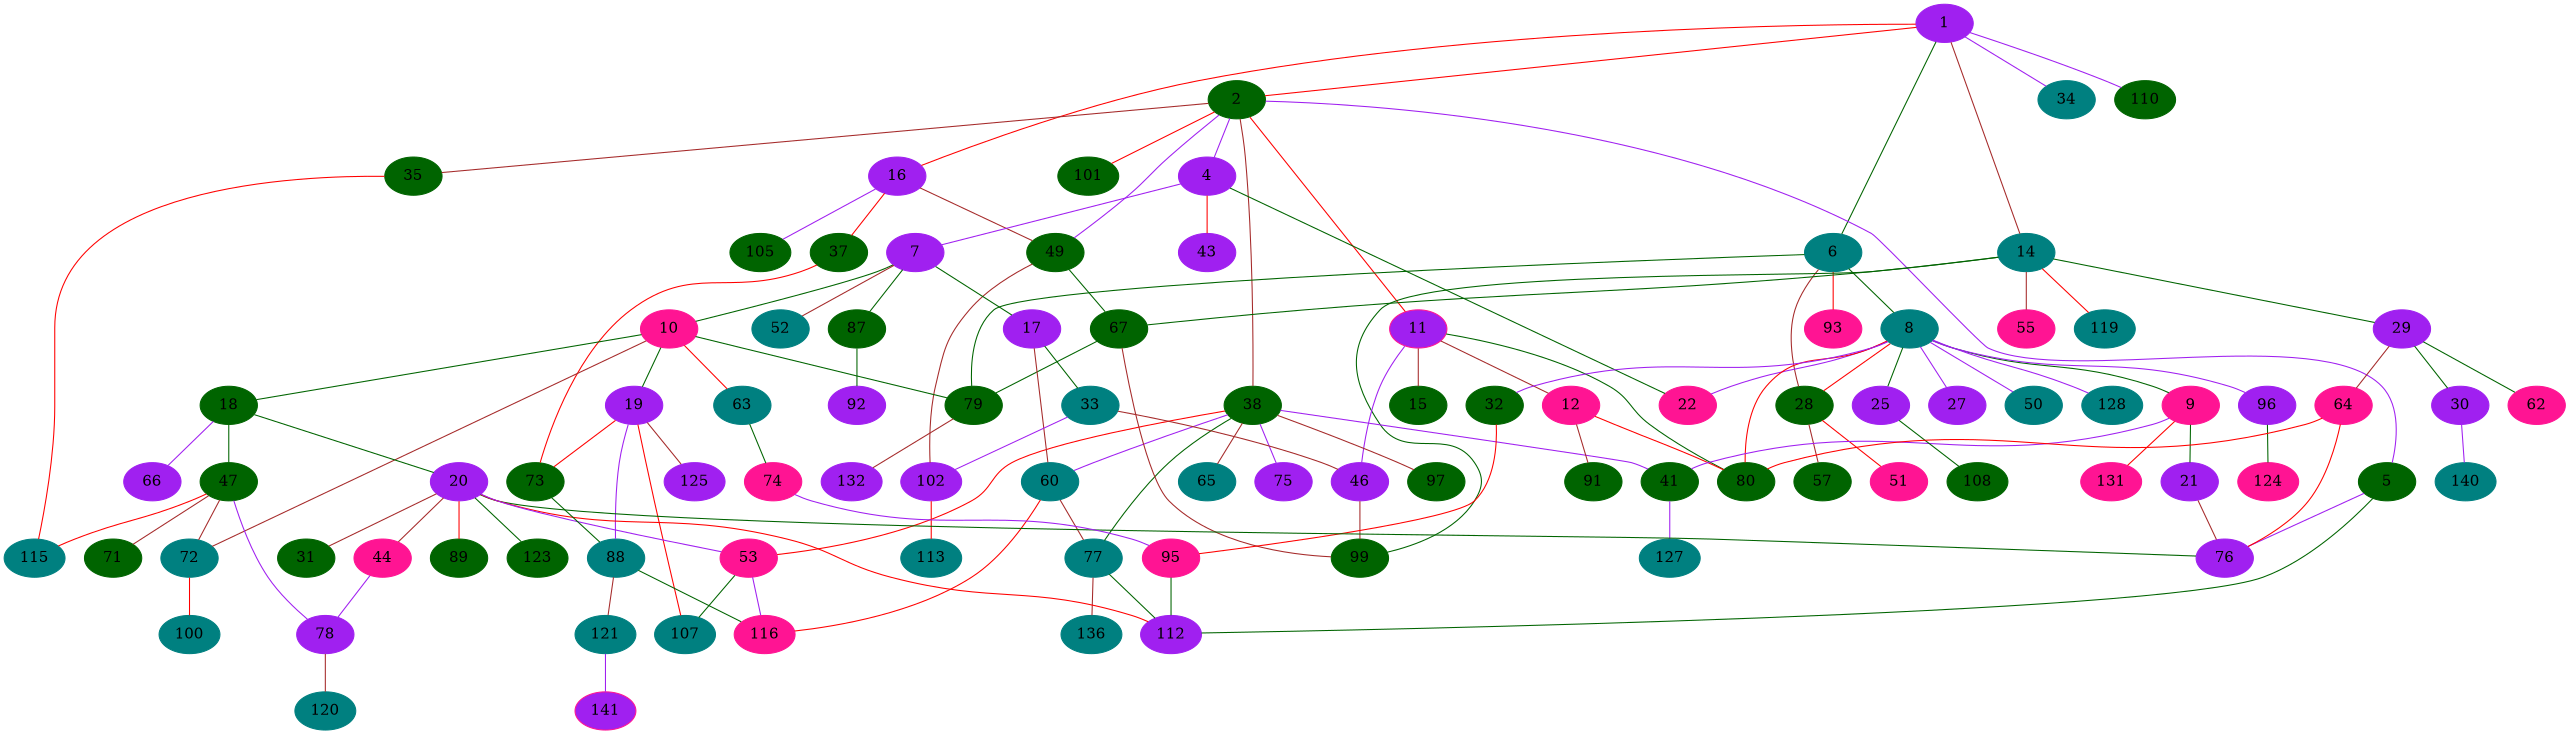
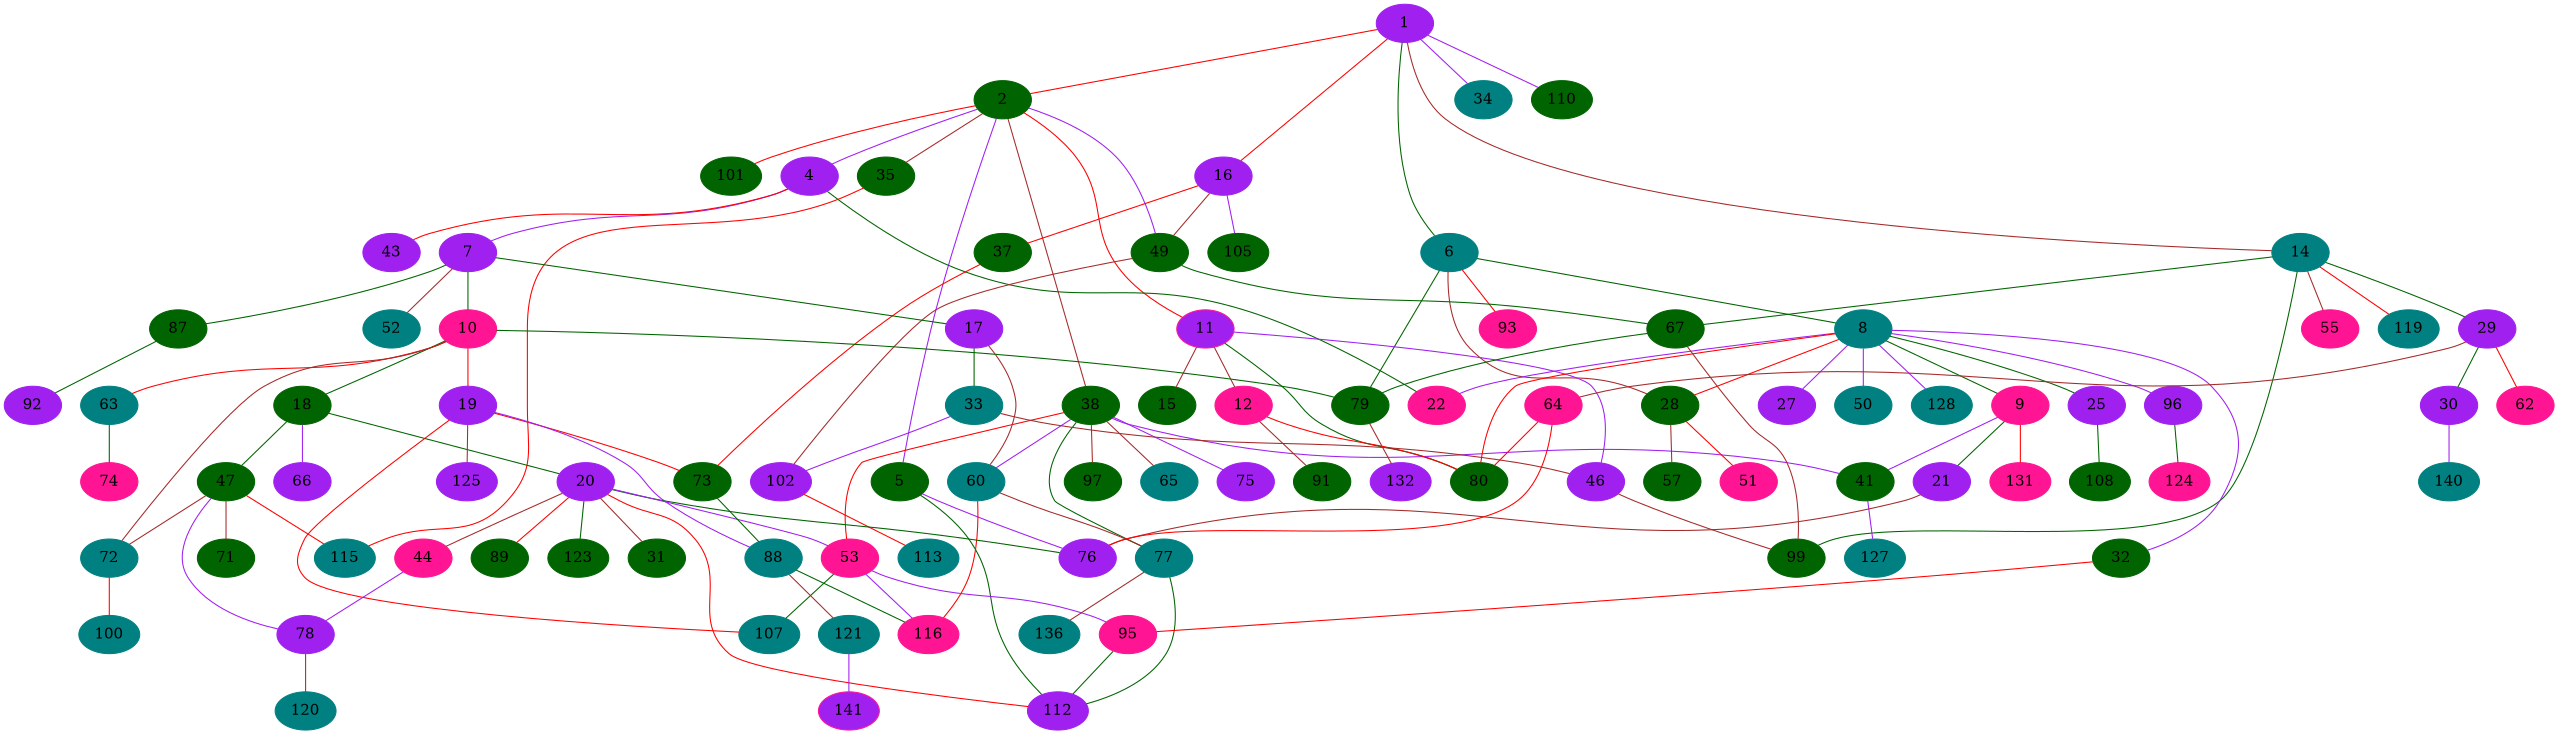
(652, 367) -> (468, 367)
(2469, 367) -> (2506, 367)
(972, 520) -> (983, 596)
